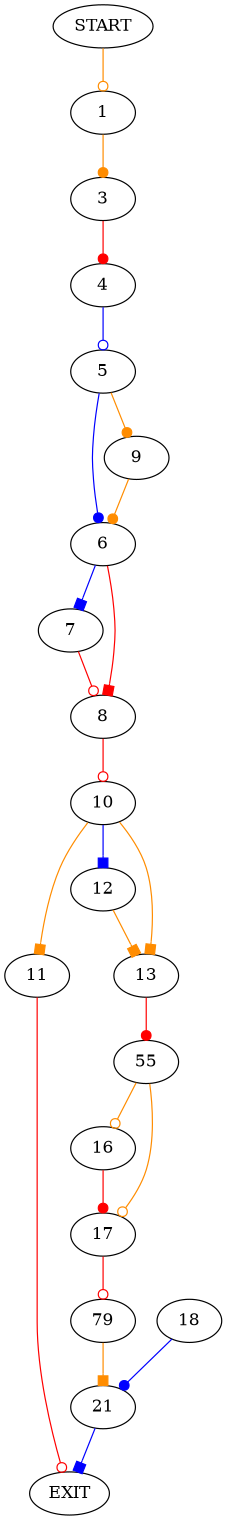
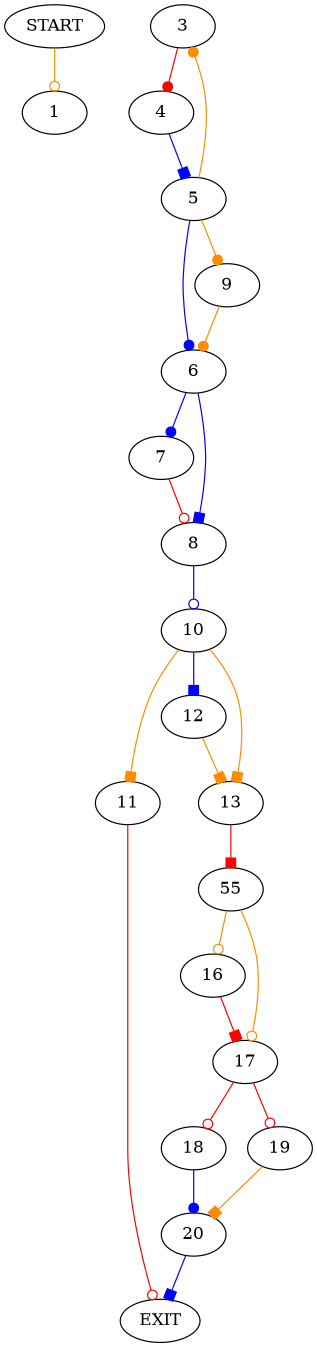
(103, 151) -> (206, 117)
(103, 324) -> (175, 150)
(89, 581) -> (179, 410)
(115, 624) -> (206, 452)
(103, 755) -> (194, 583)
(146, 1014) -> (231, 840)
none -> (222, 1101)
(103, 1187) -> (227, 1013)
(103, 1321) -> (280, 1148)
(103, 1407) -> (194, 1235)
